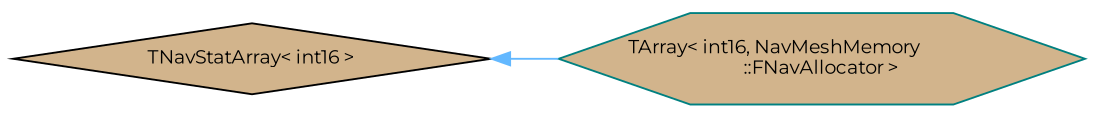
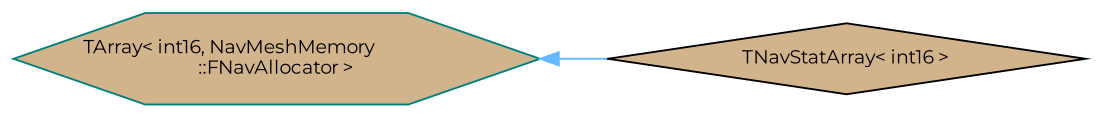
(534, 59) -> (583, 59)
